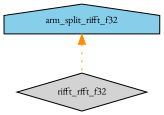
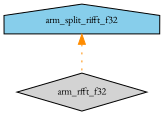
(82, 92) -> (82, 92)
